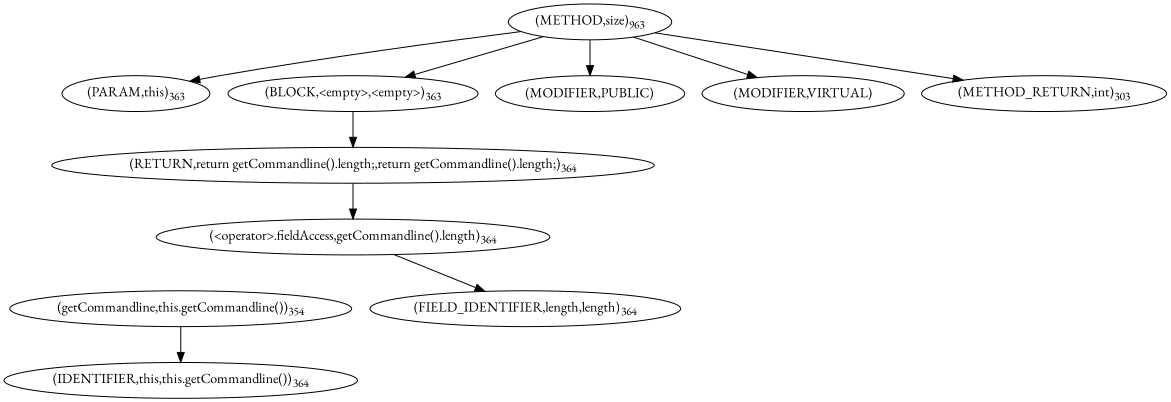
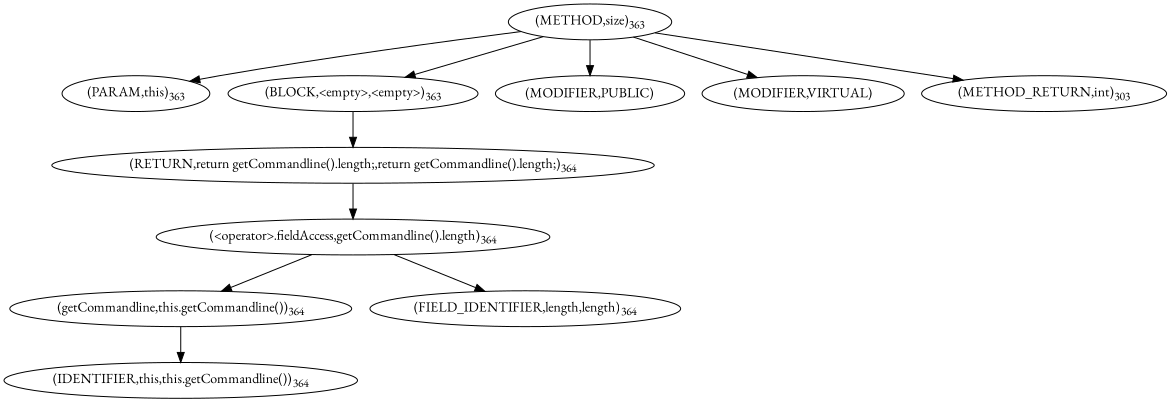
(637, 20) -> (637, 20)
none -> (271, 271)
(296, 307) -> (296, 307)
